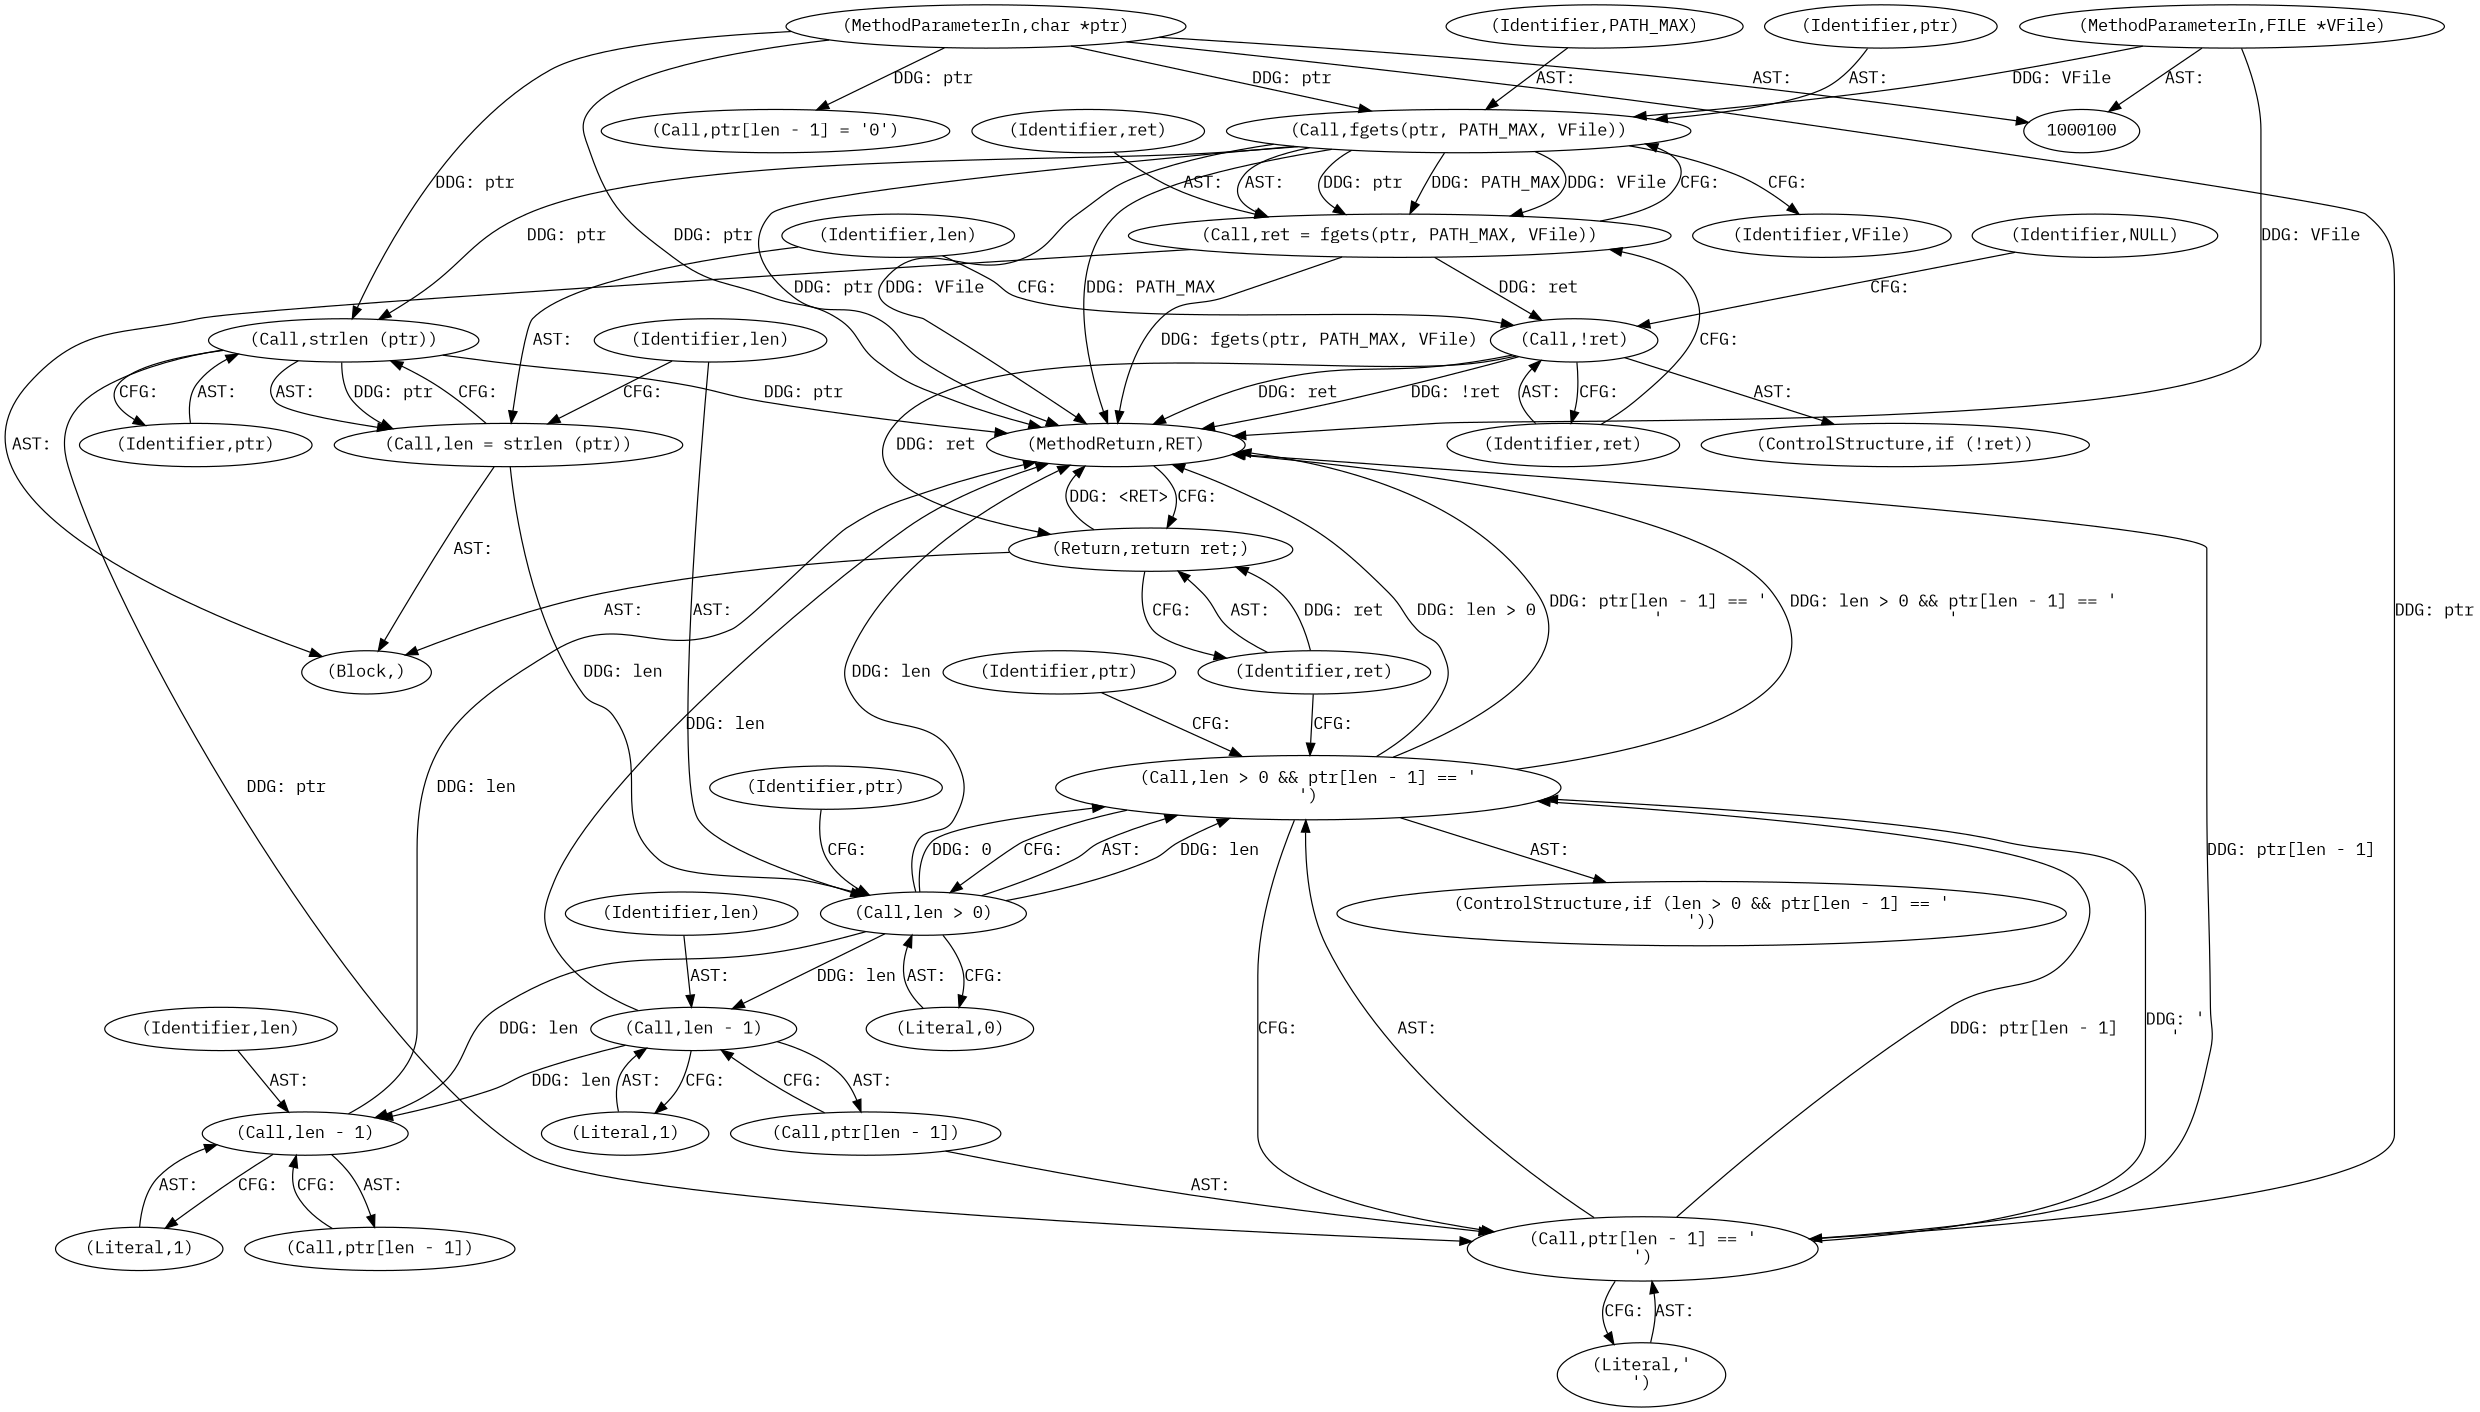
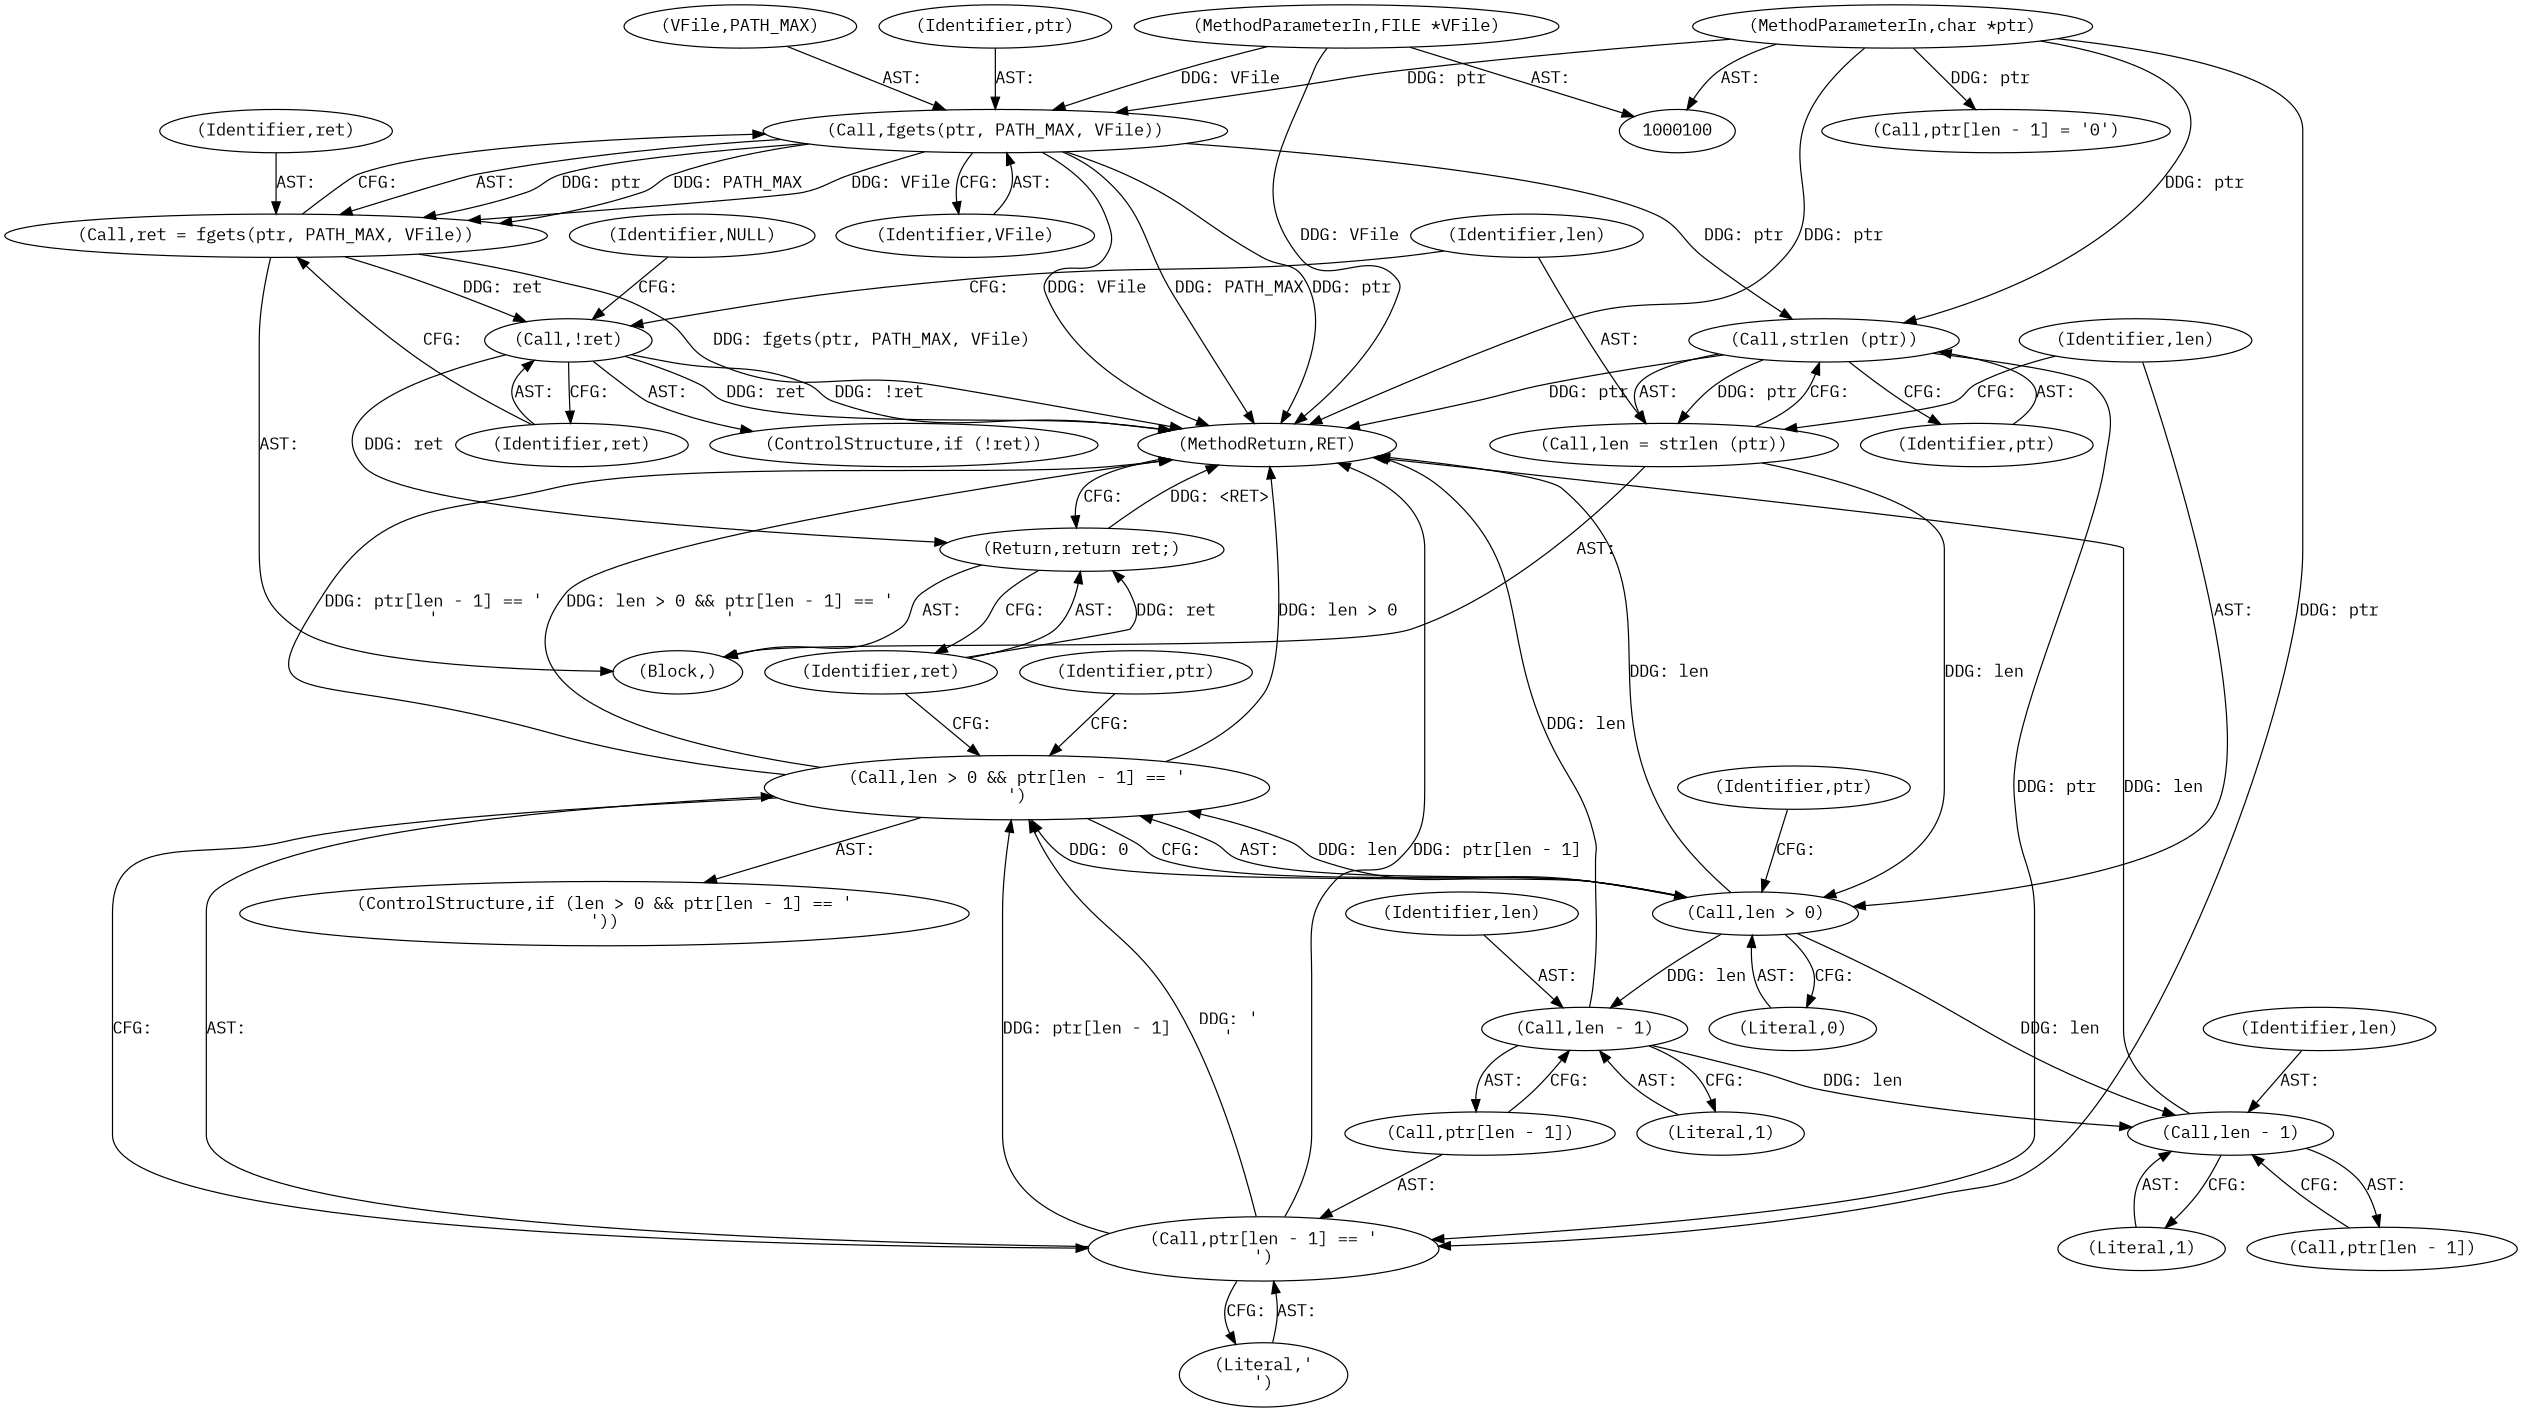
(1595, 26) -> (740, 26)
none -> (1010, 192)
